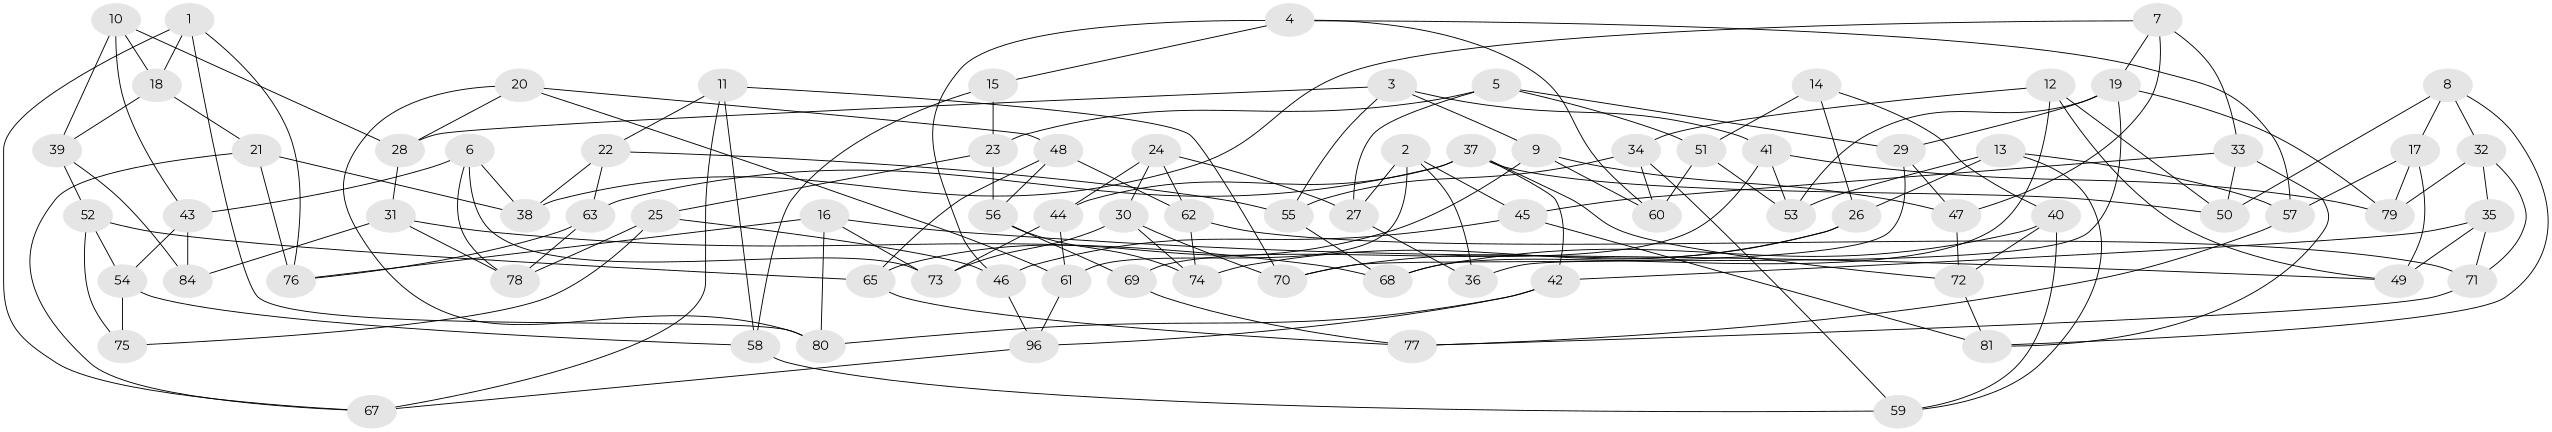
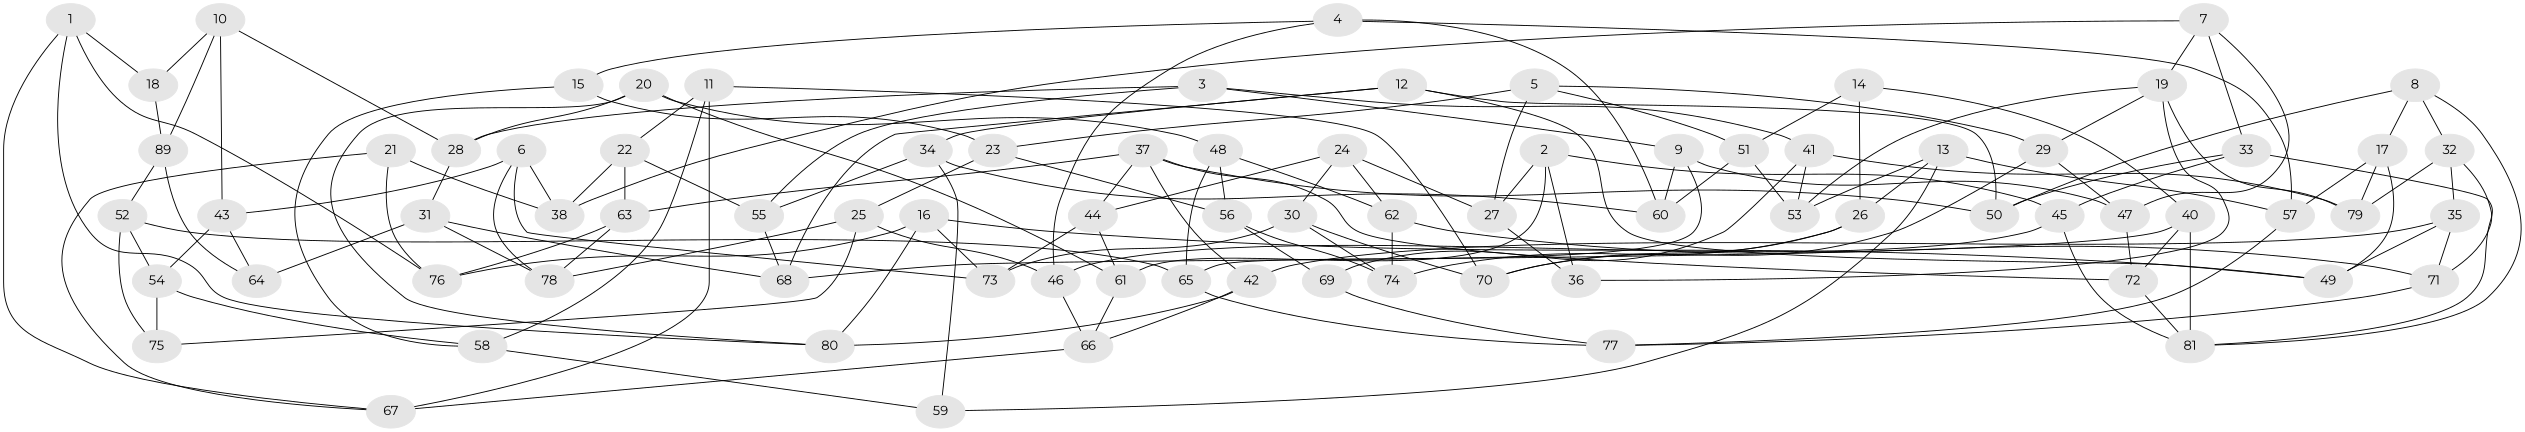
(200, 114) -> none
(57, 151) -> (163, 151)
(188, 281) -> (257, 281)
(1034, 346) -> (1088, 346)
(2028, 351) -> (2190, 279)
